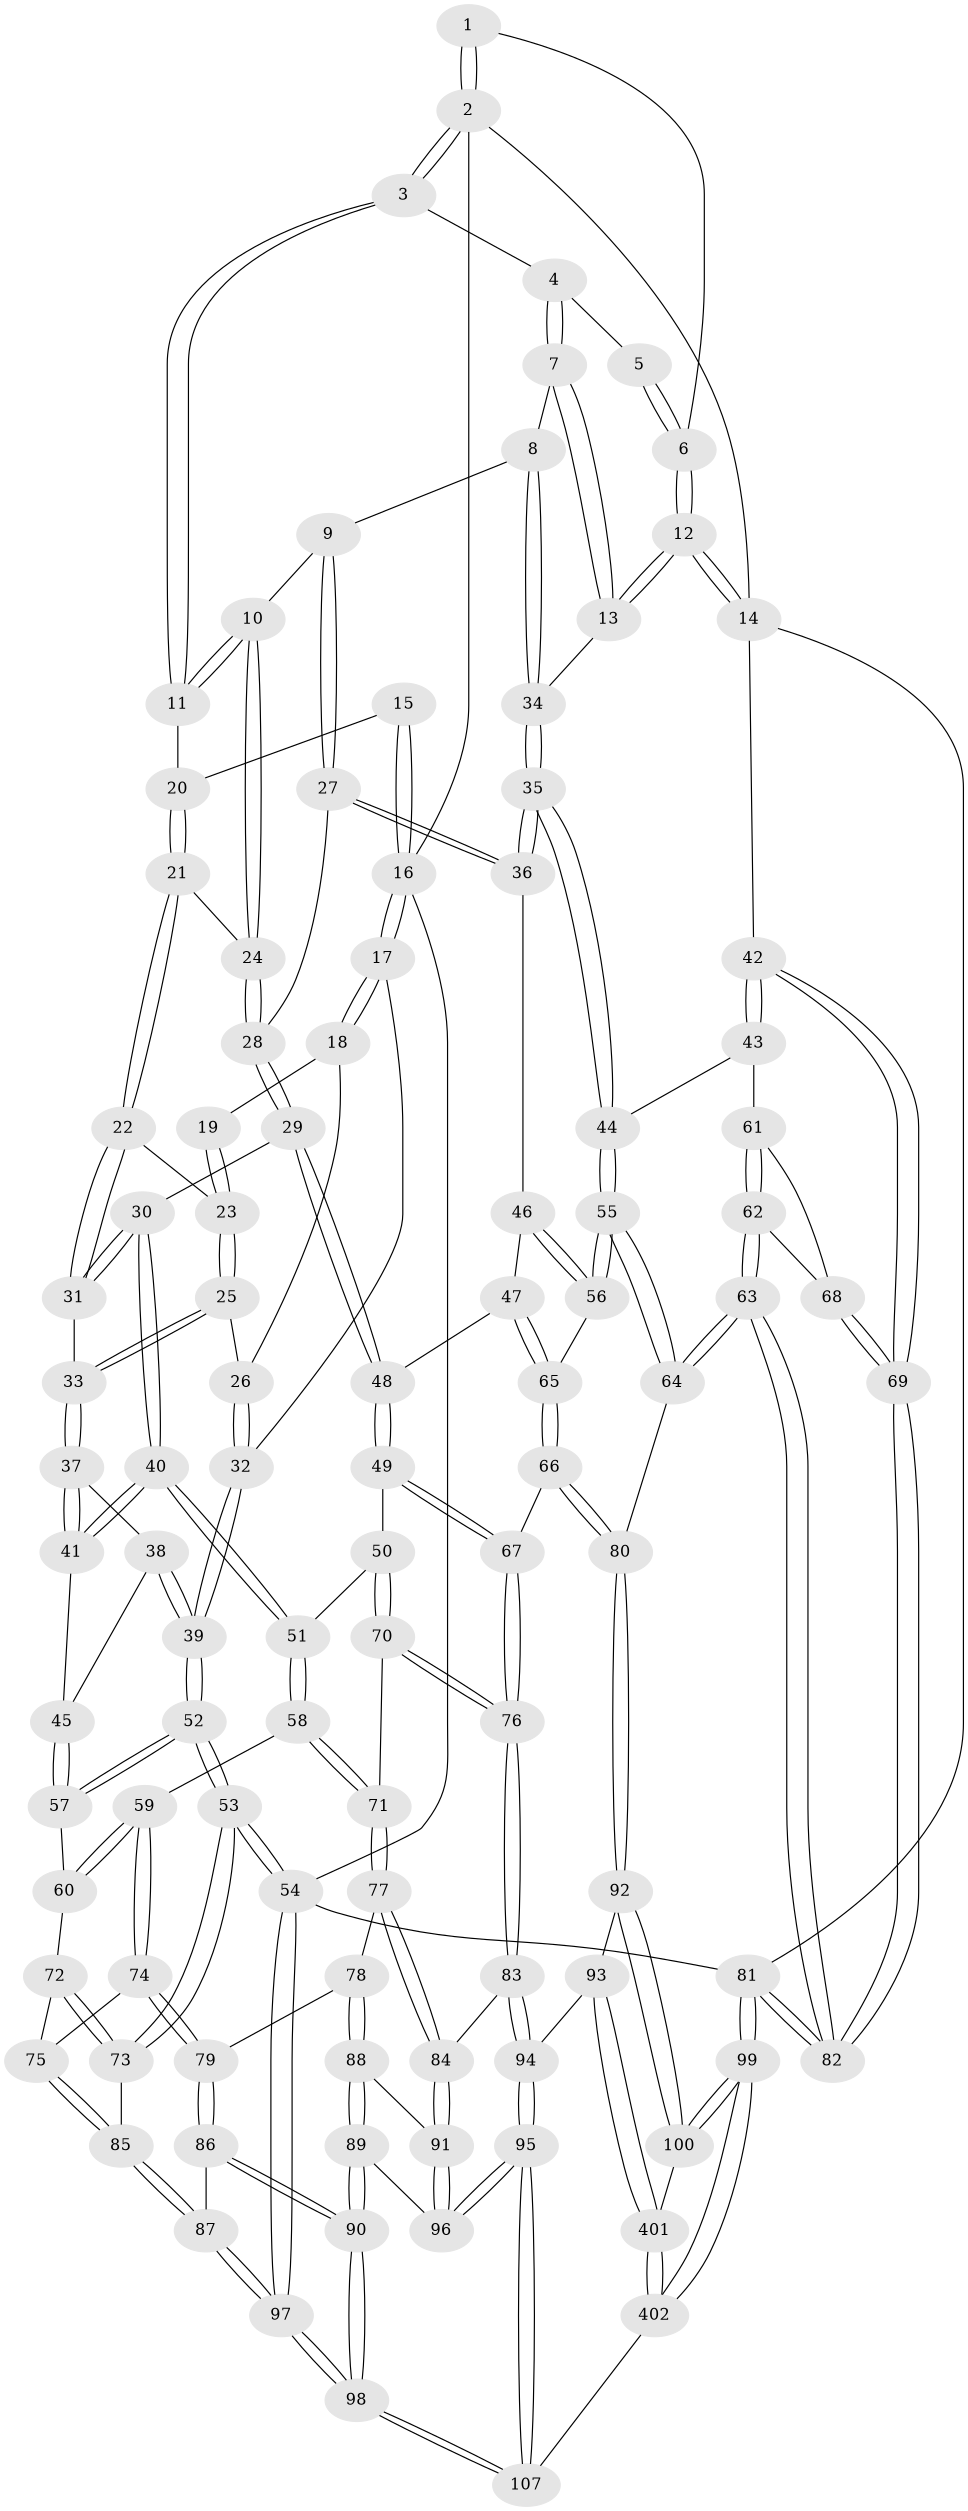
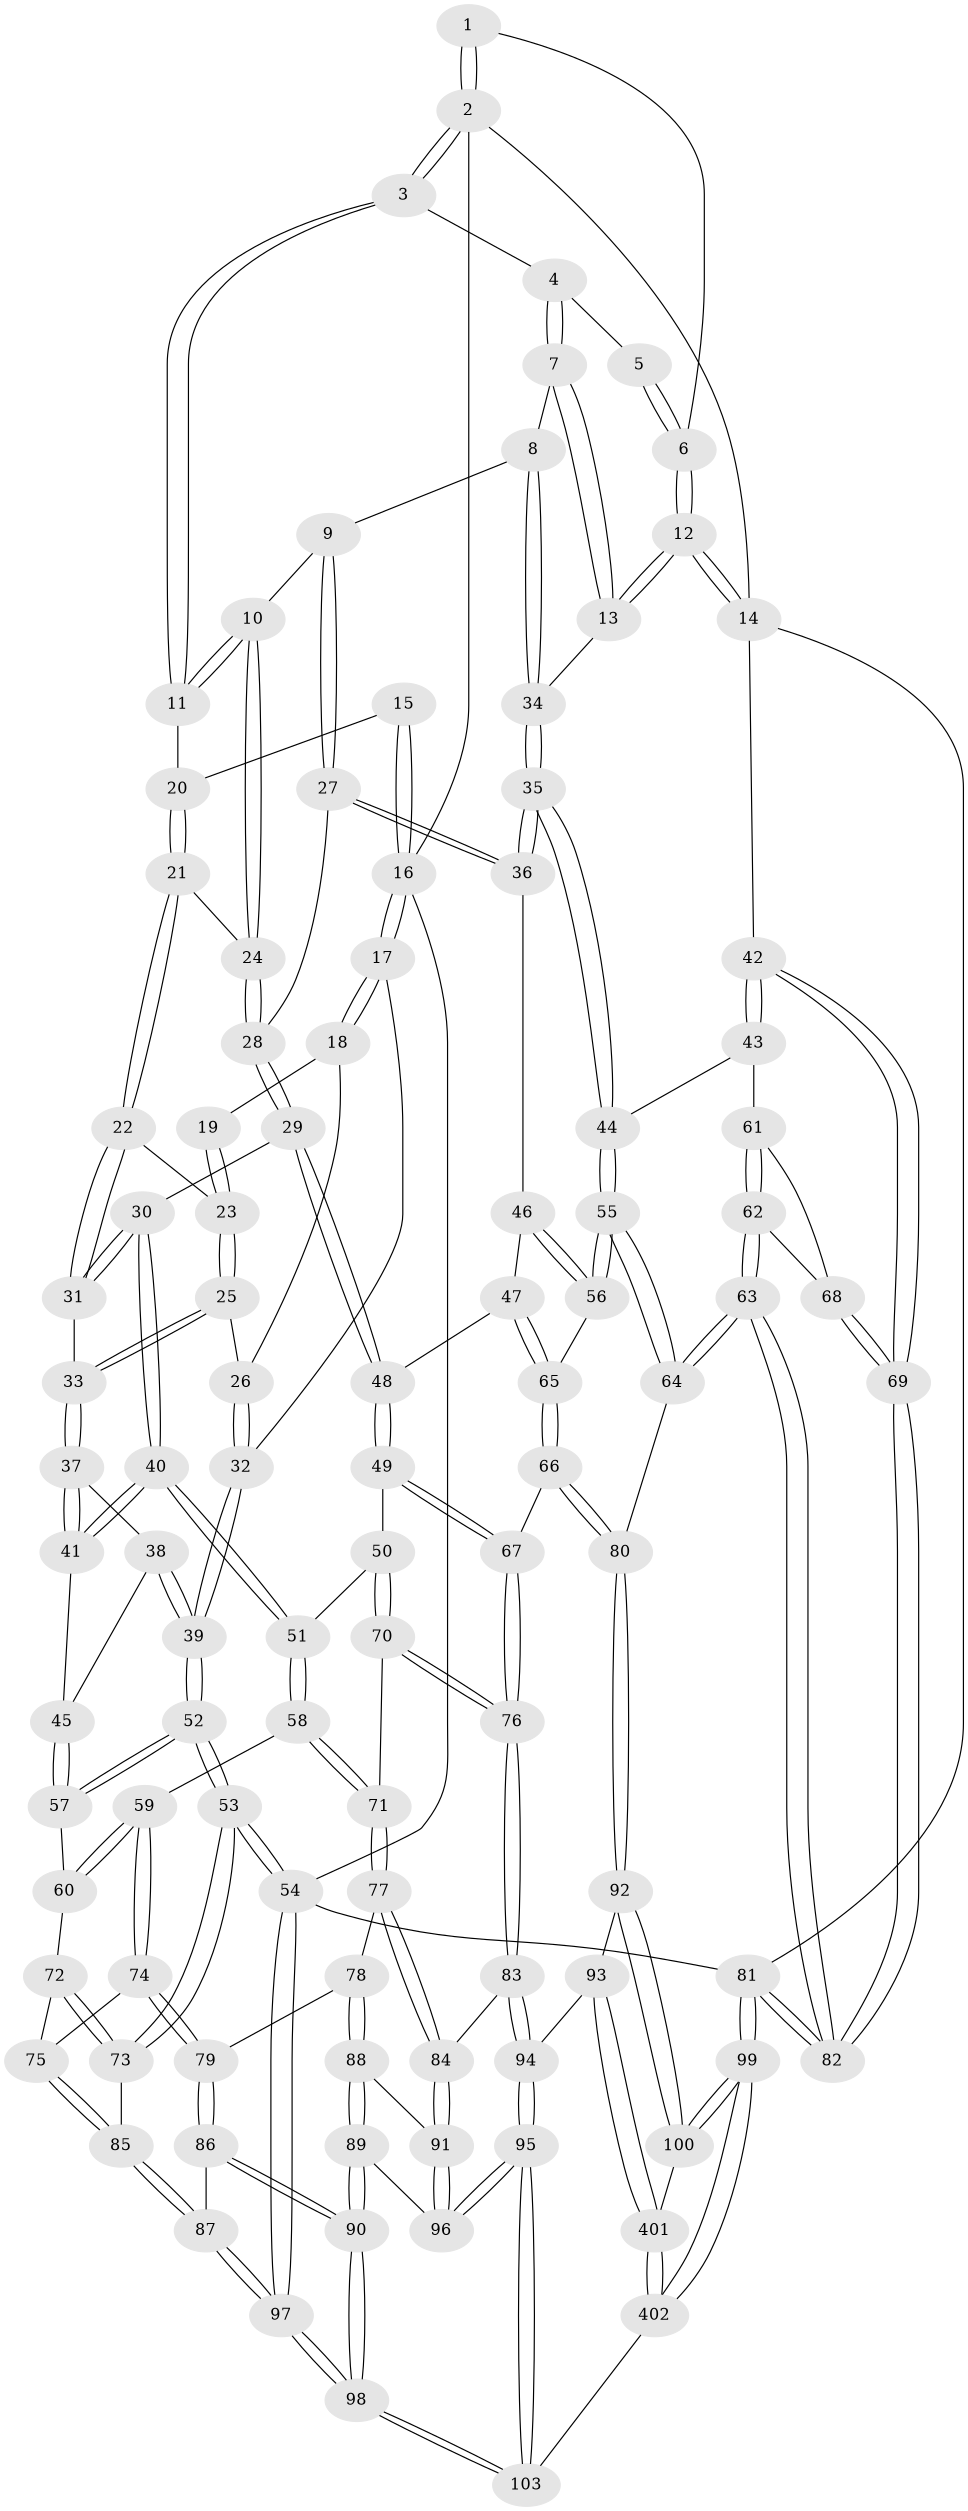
(526, 2485) -> (526, 2485)
